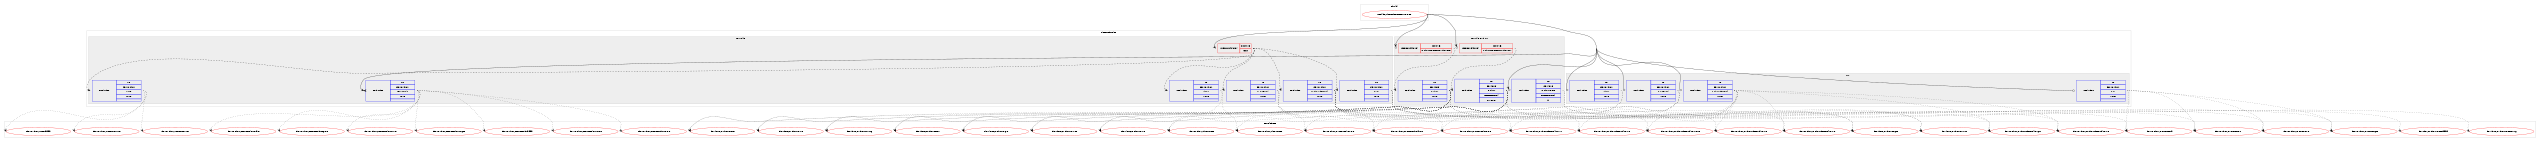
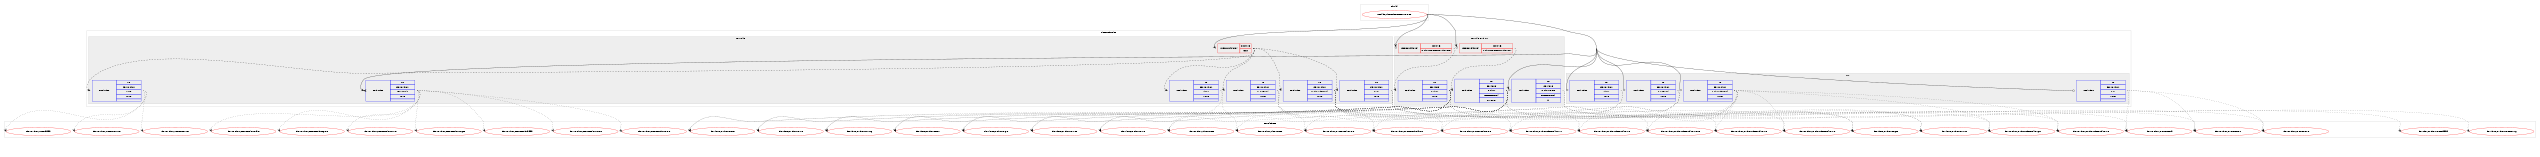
(2365, 131) -> none
